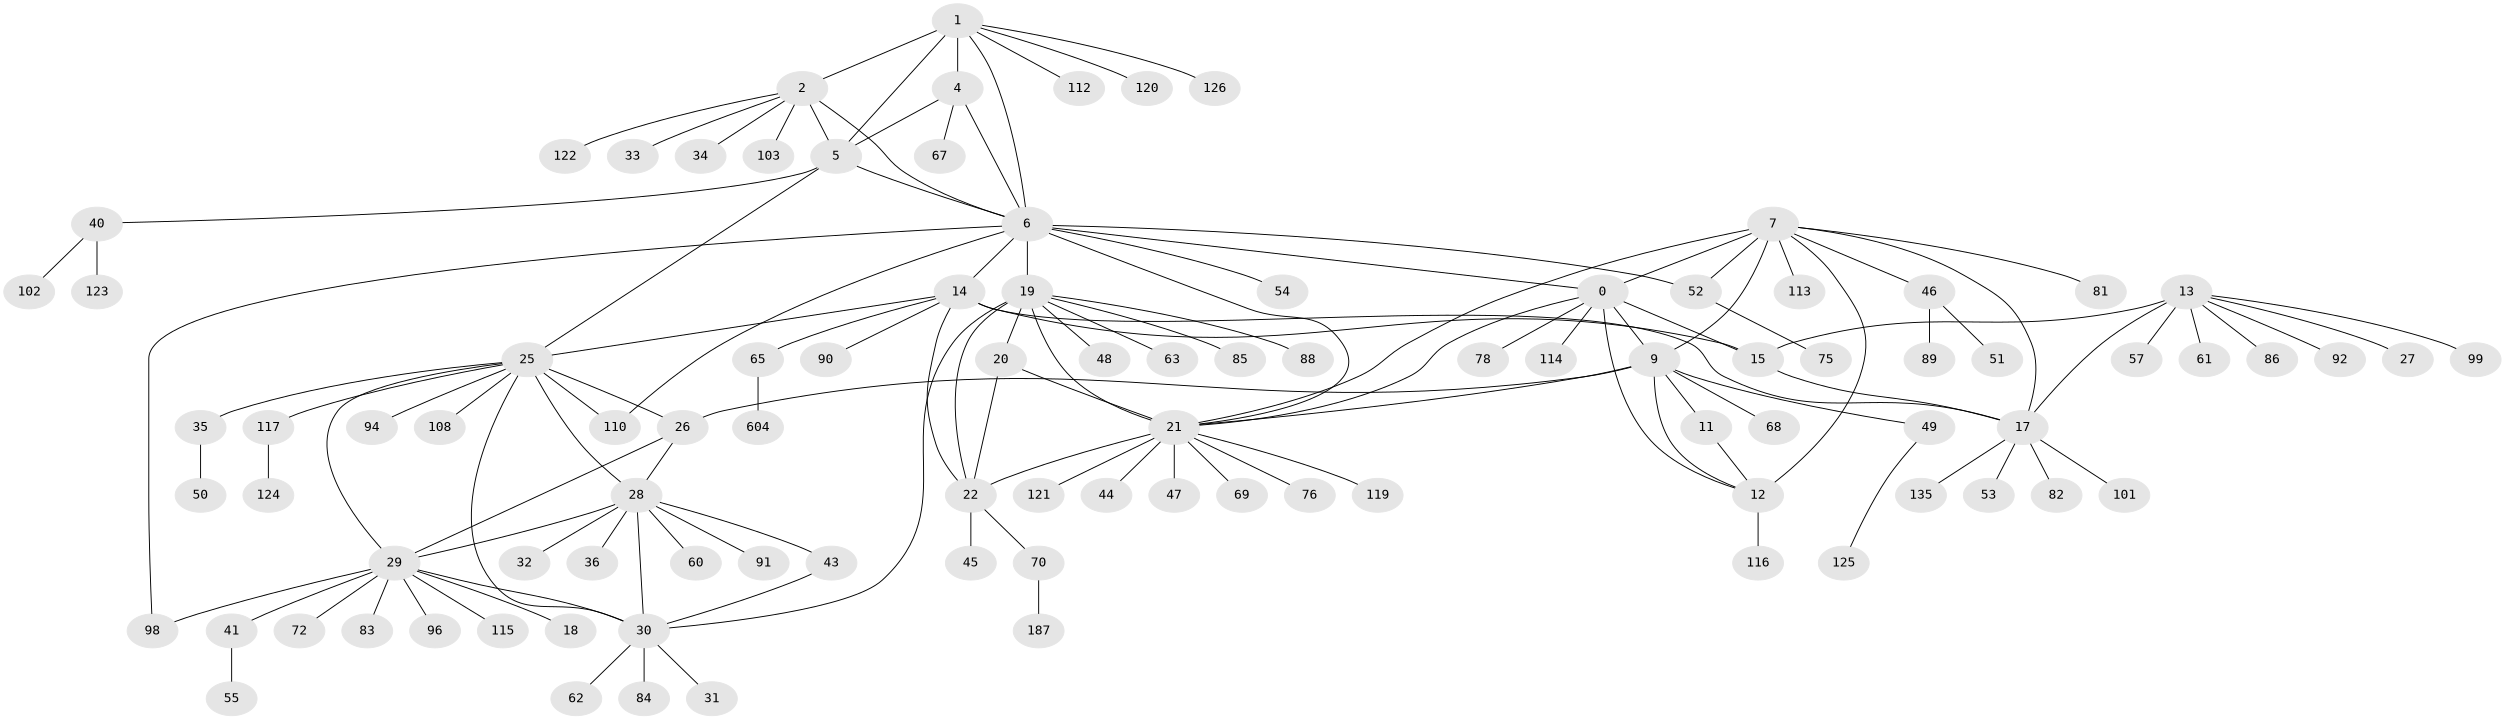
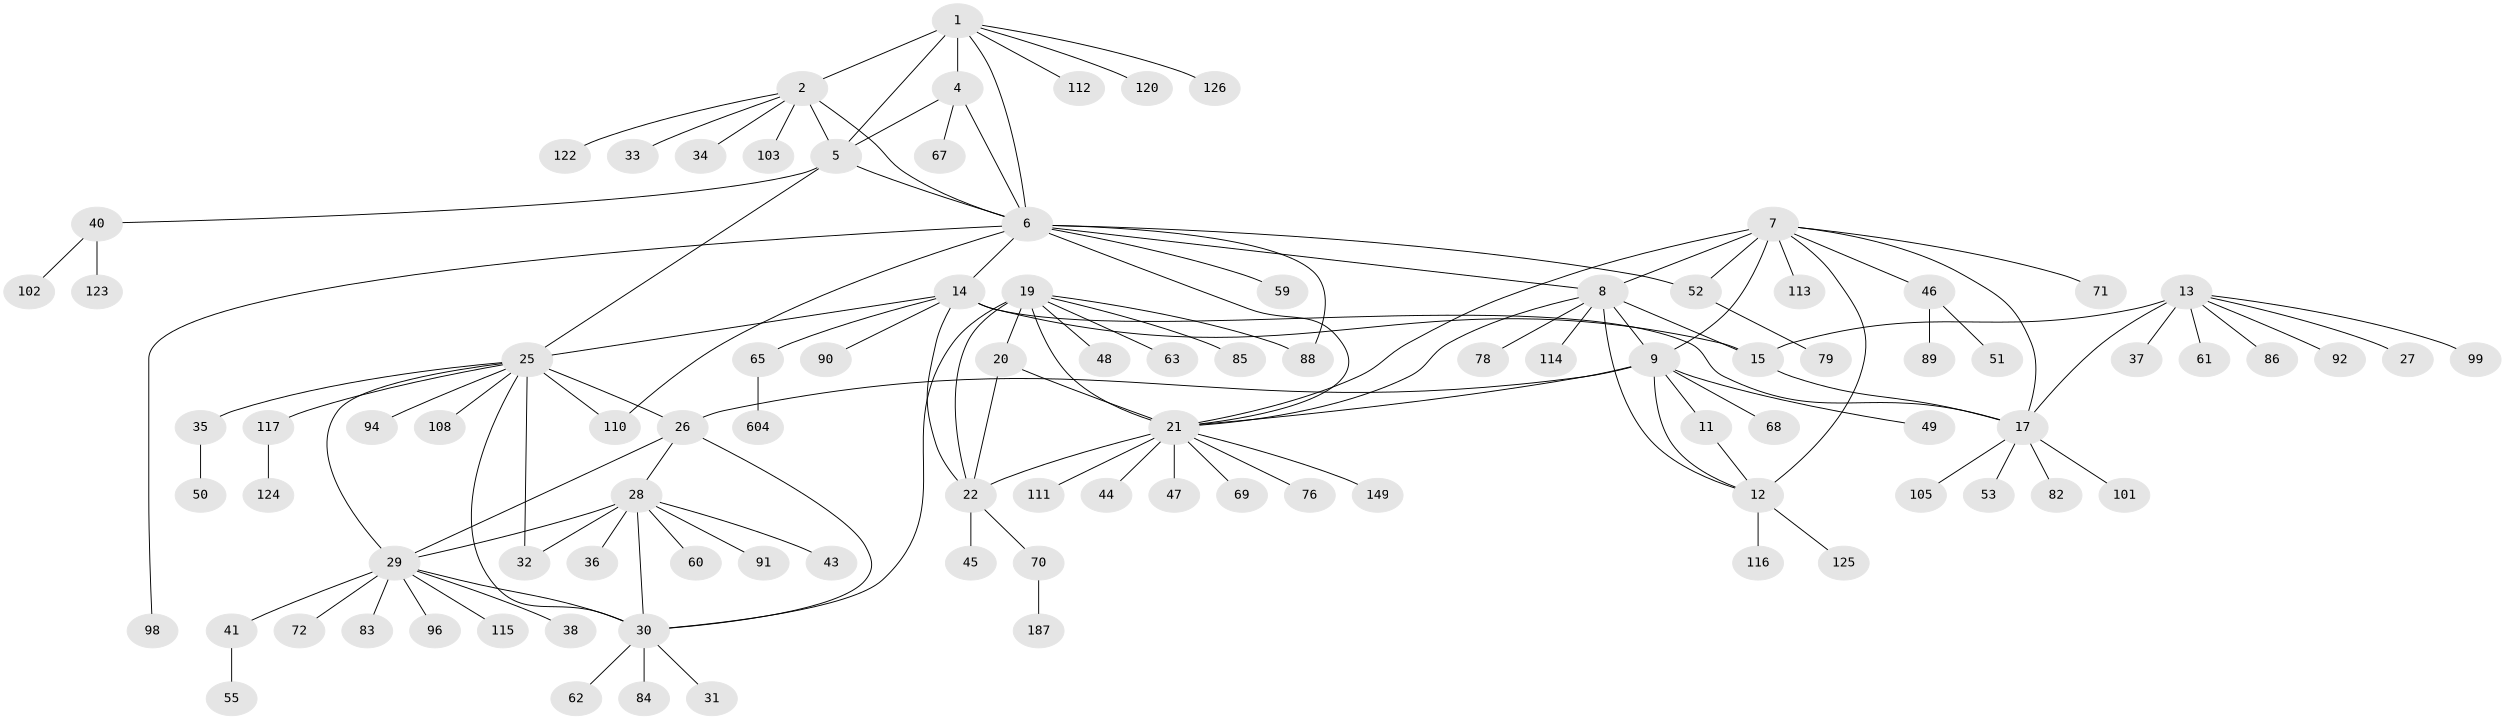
(1027, 258) -> (1224, 240)
(1283, 292) -> (1283, 292)
(1603, 292) -> (1603, 292)
(2101, 292) -> (2101, 292)
(1826, 360) -> (1826, 360)
(2137, 360) -> (2137, 360)
(572, 434) -> (526, 461)
(1879, 492) -> (1801, 529)
(1039, 495) -> (1039, 495)
(1378, 495) -> (1378, 495)
(1921, 495) -> (1921, 495)
(272, 593) -> none
(740, 601) -> (871, 567)
(571, 631) -> (571, 631)
